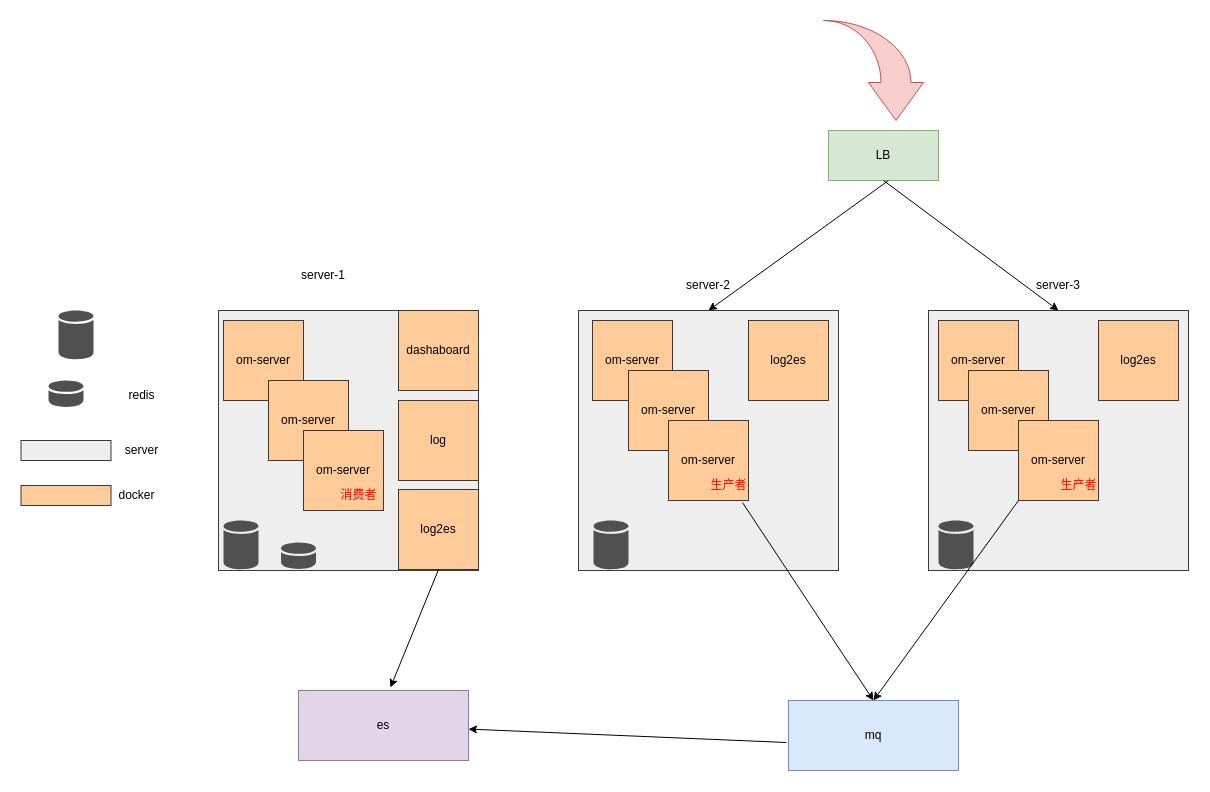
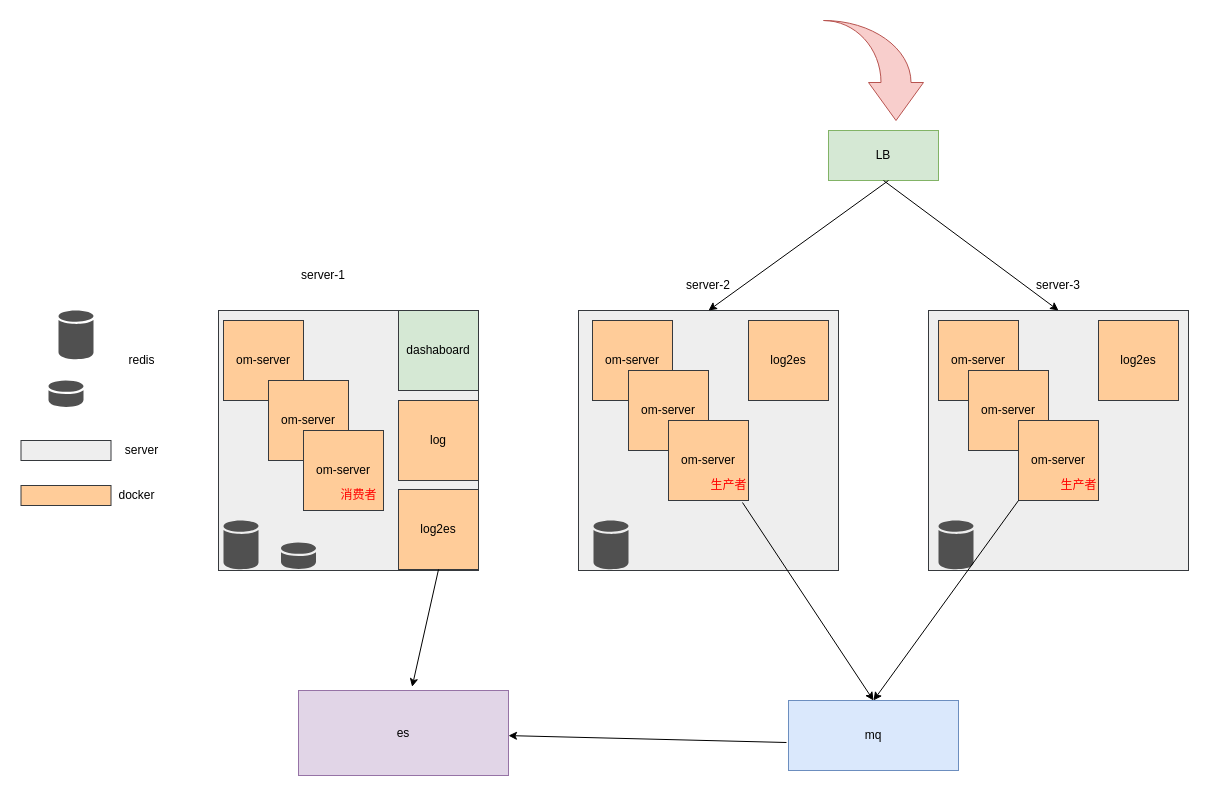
(439, 351) -> (439, 351)
(141, 396) -> (141, 361)
(384, 726) -> (404, 733)
